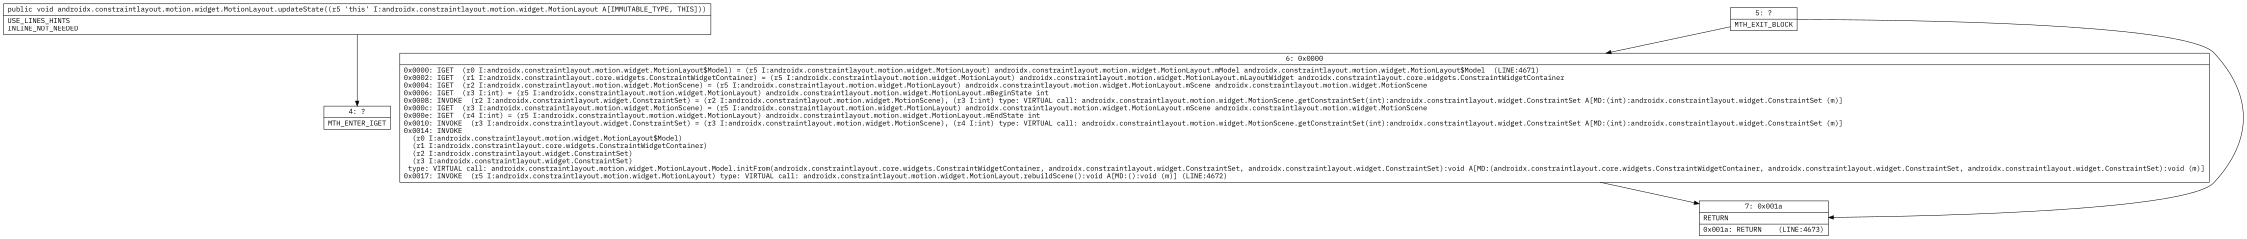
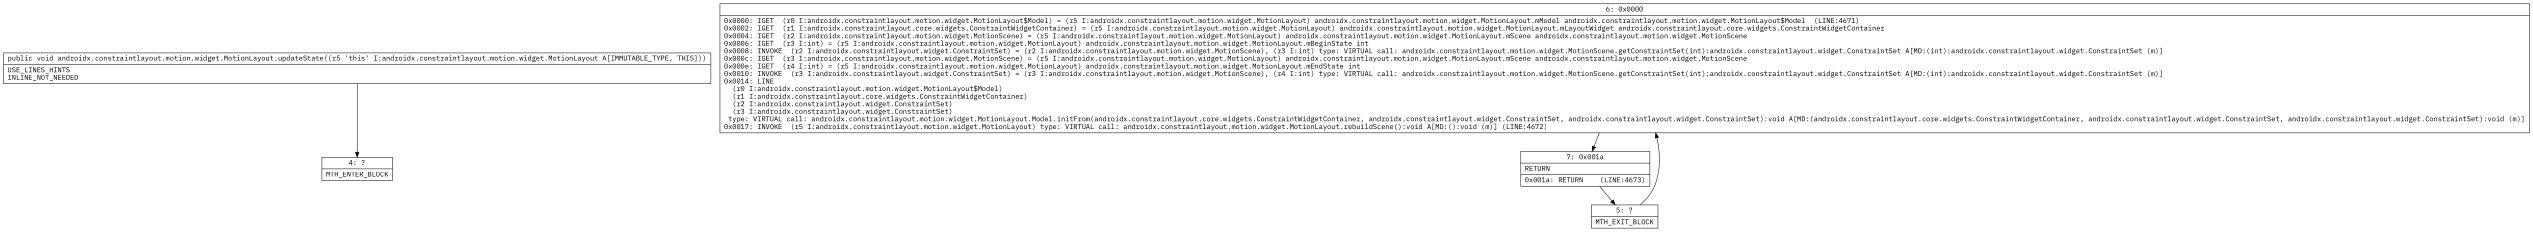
(2241, 100) -> (1606, 194)
(357, 123) -> (357, 174)
(437, 131) -> (753, 81)
